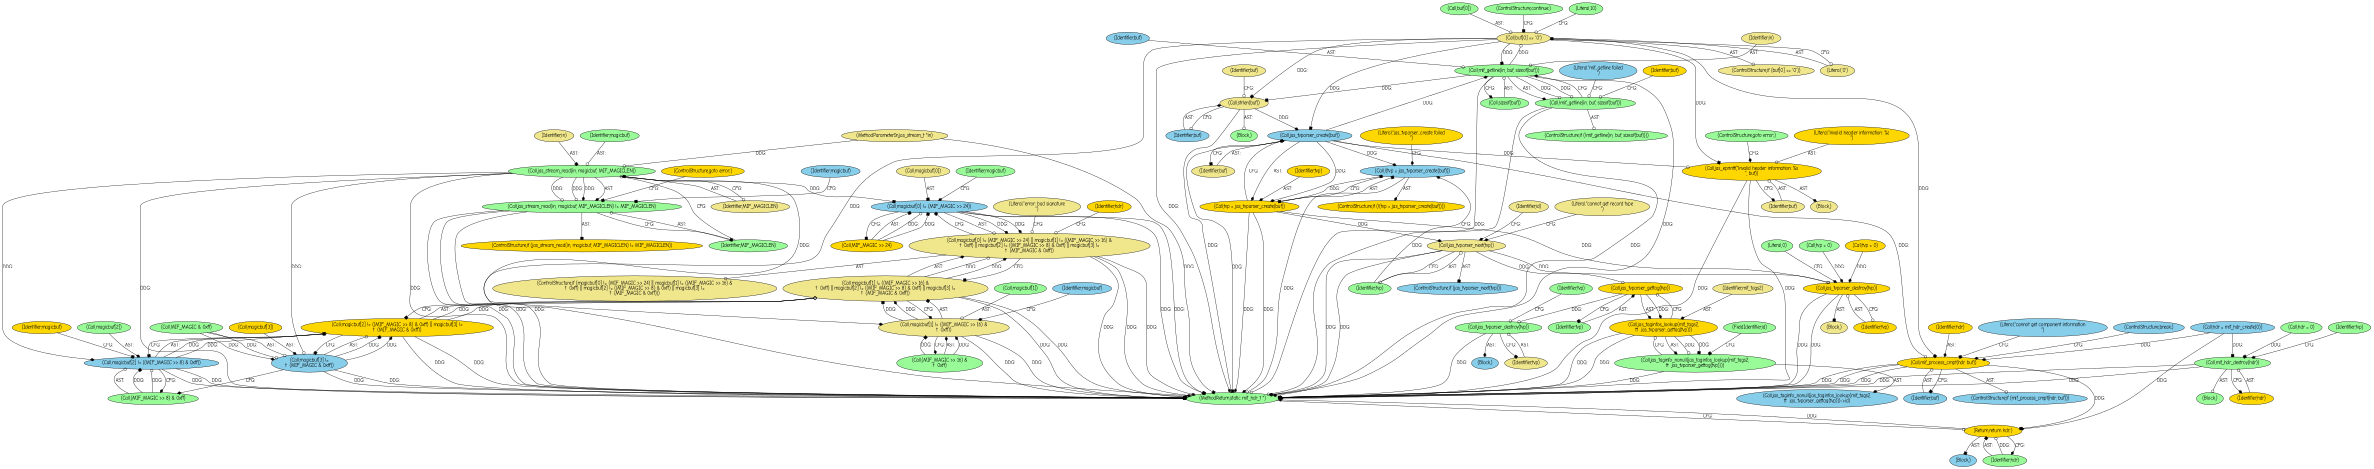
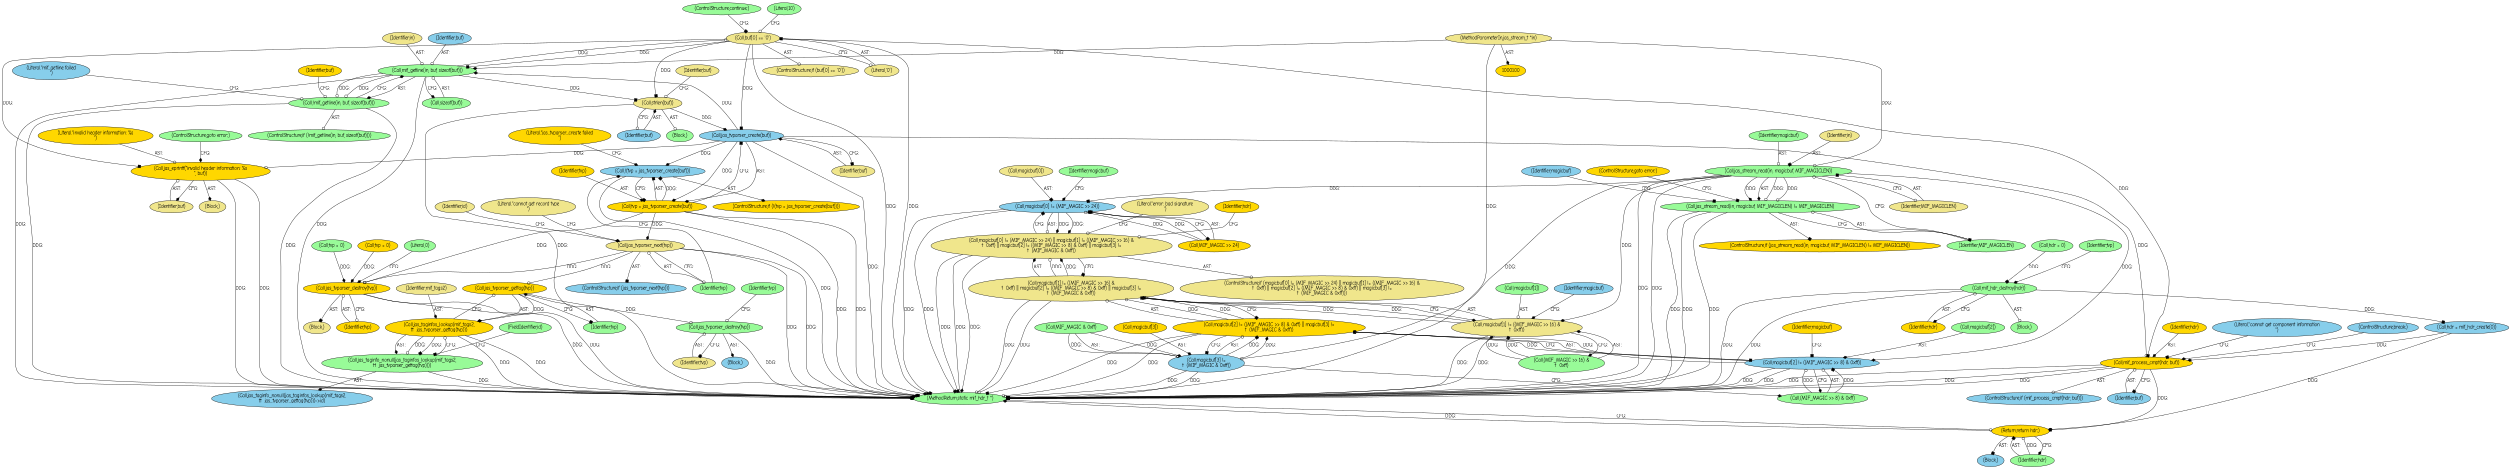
(1459, 9) -> none
none -> (962, 53)
none -> (1511, 71)
(2233, 344) -> (2239, 301)
